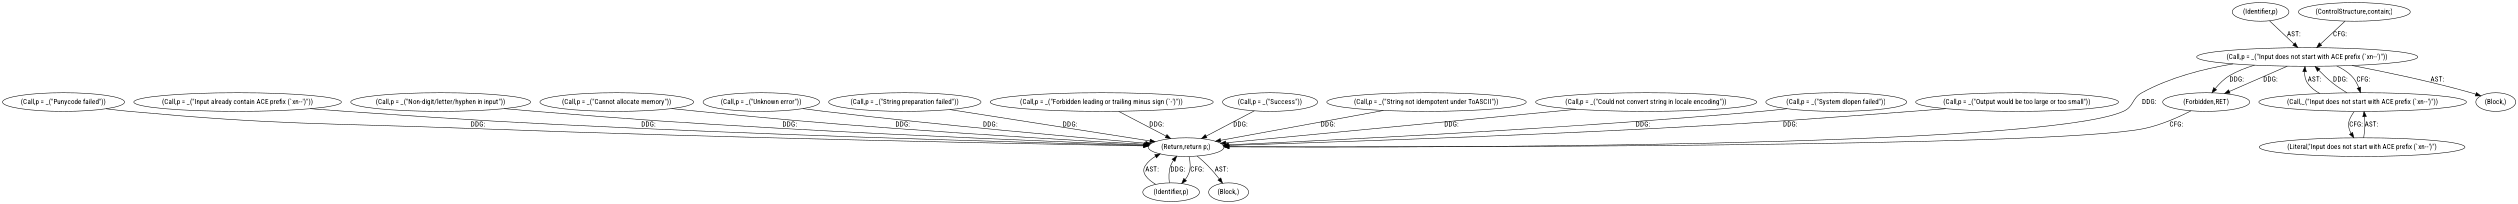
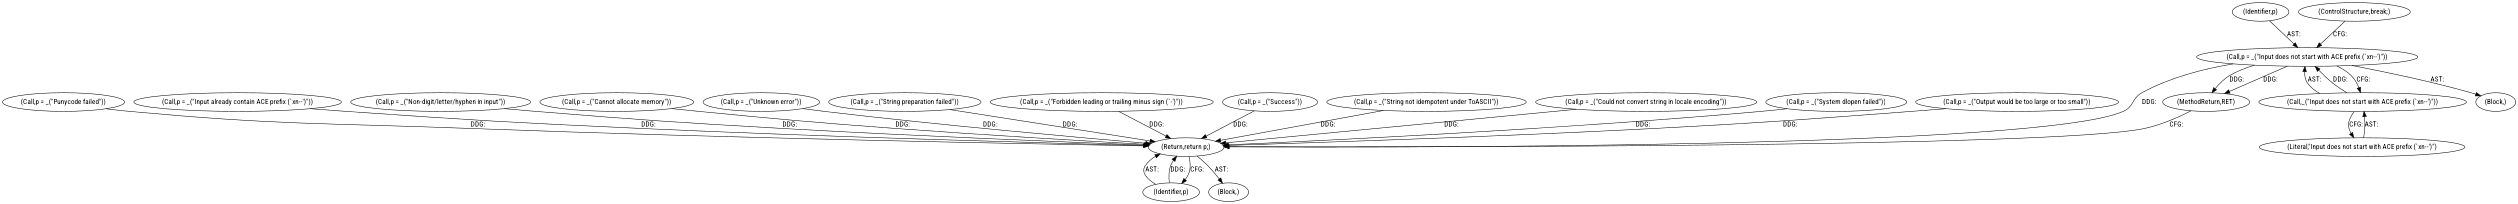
(2354, 12) -> (2354, 12)
(2206, 102) -> (2206, 102)
